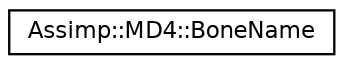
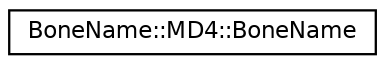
(172, 32) -> (193, 32)
